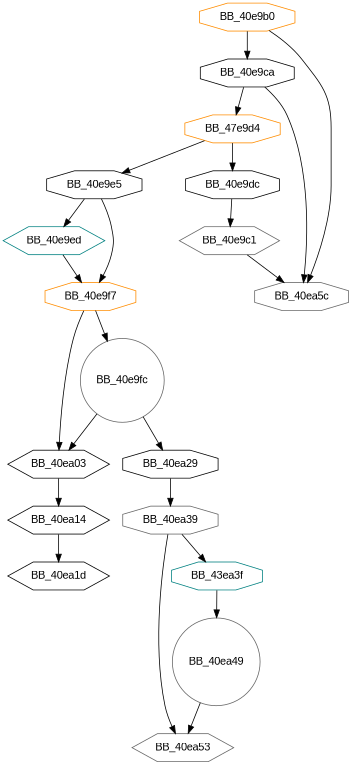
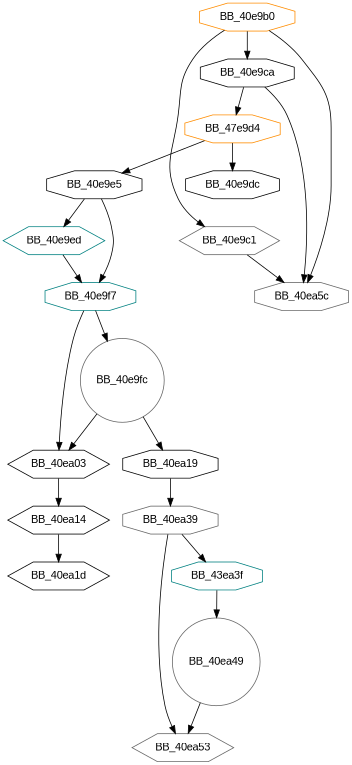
(231, 209) -> (177, 122)
(90, 297) -> (90, 297)
(170, 464) -> (170, 464)
